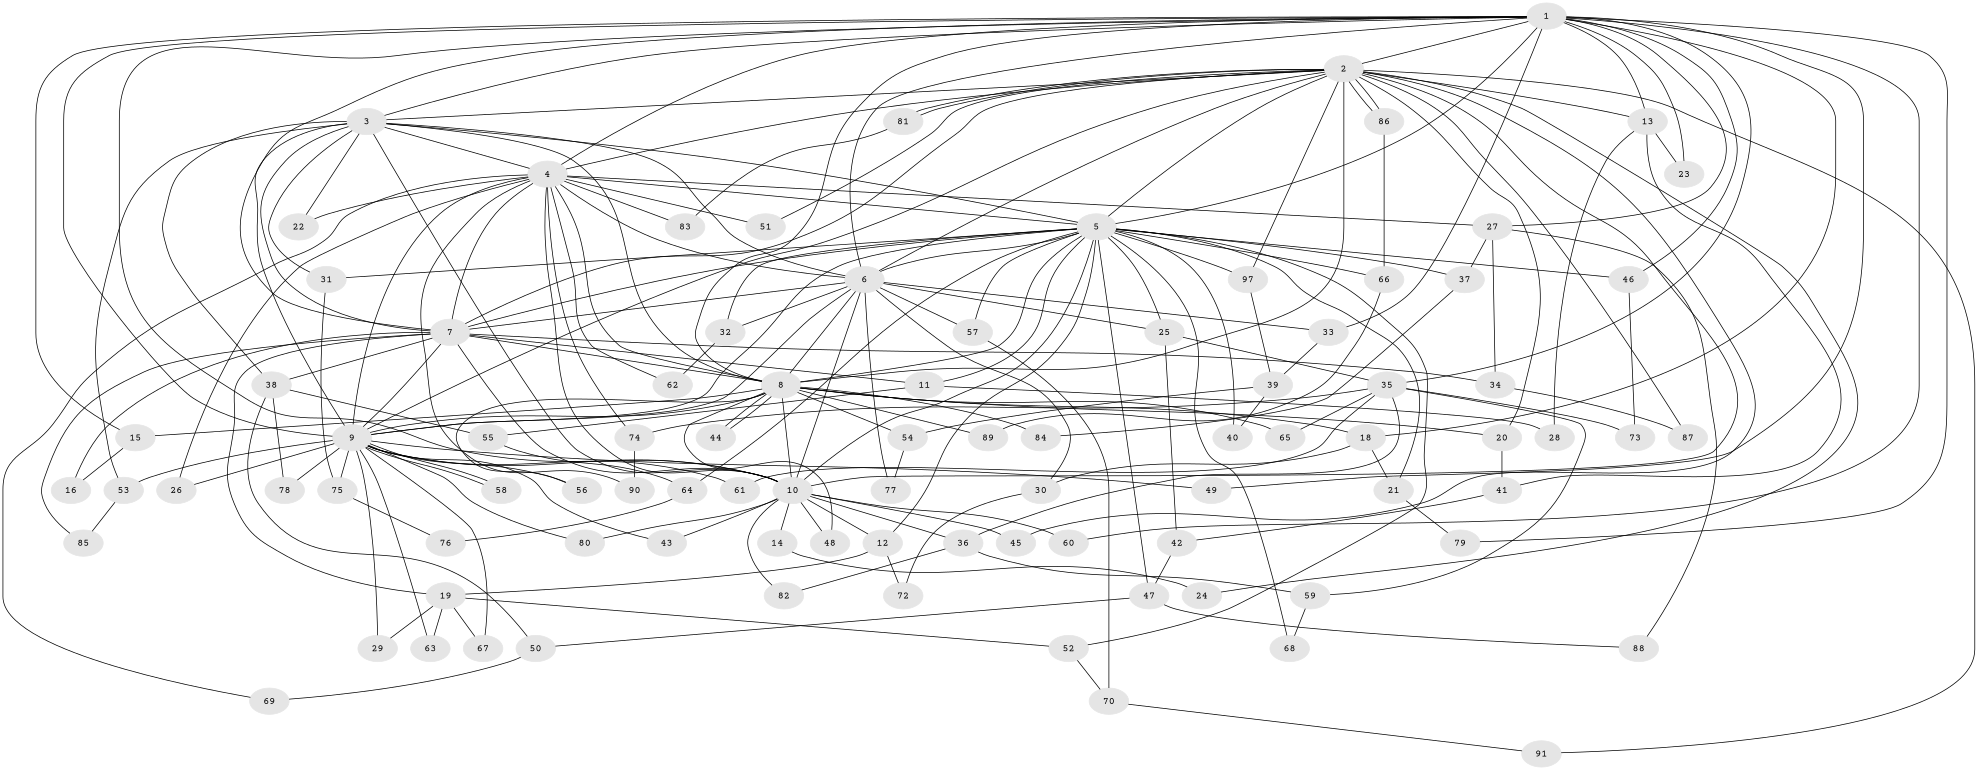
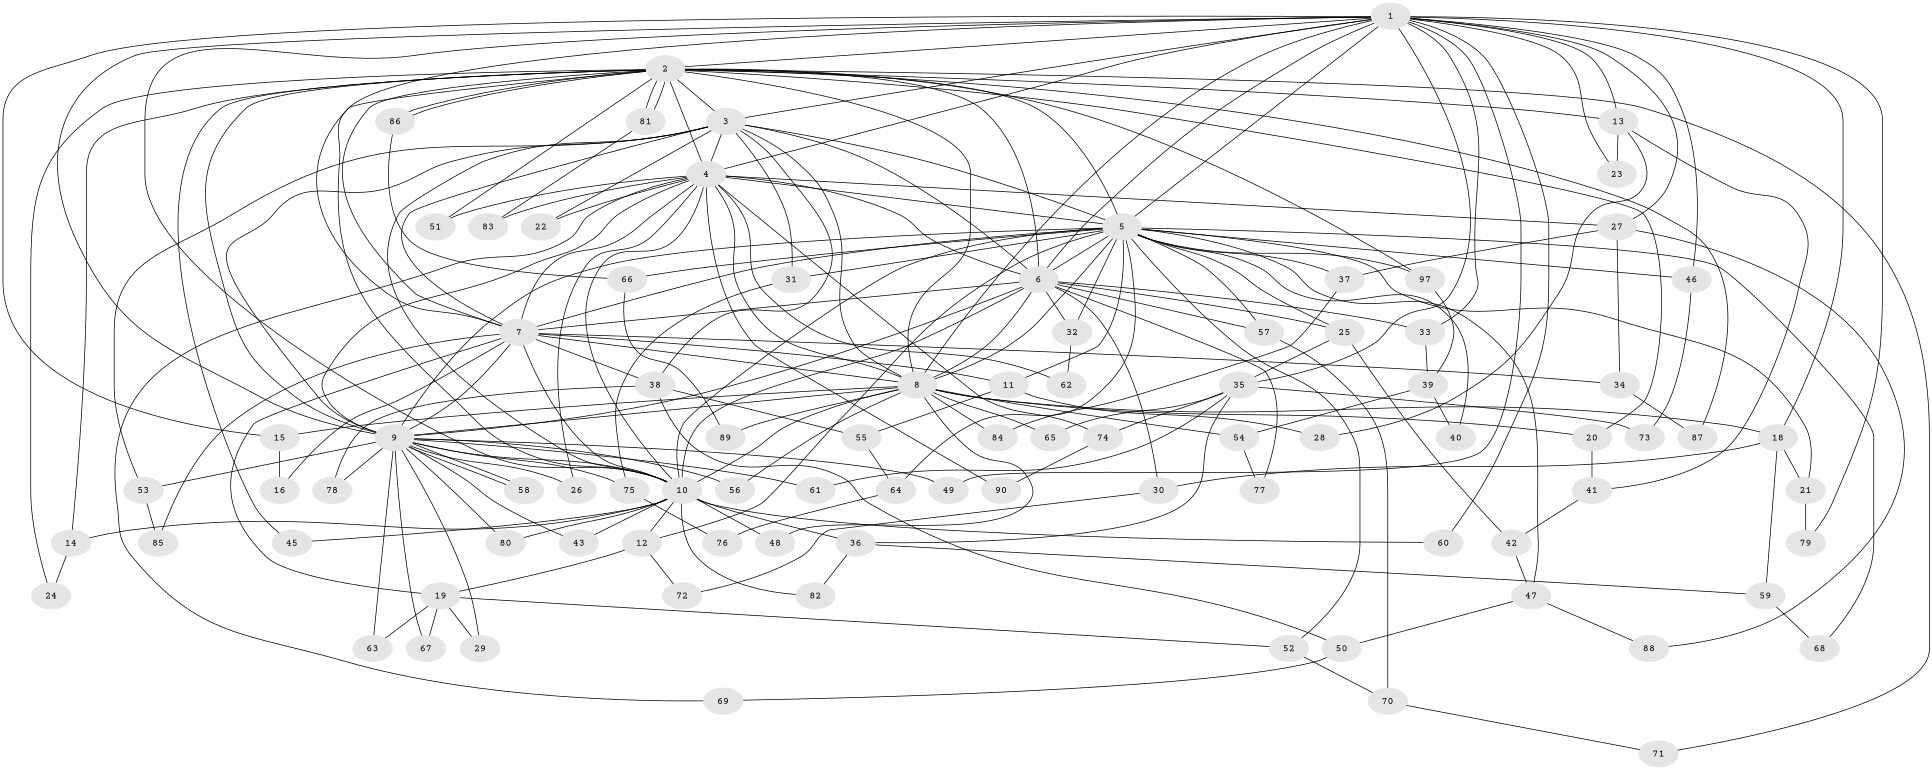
none -> (174, 114)
(716, 438) -> none
(1559, 496) -> (1772, 517)
(1541, 754) -> (1659, 754)
